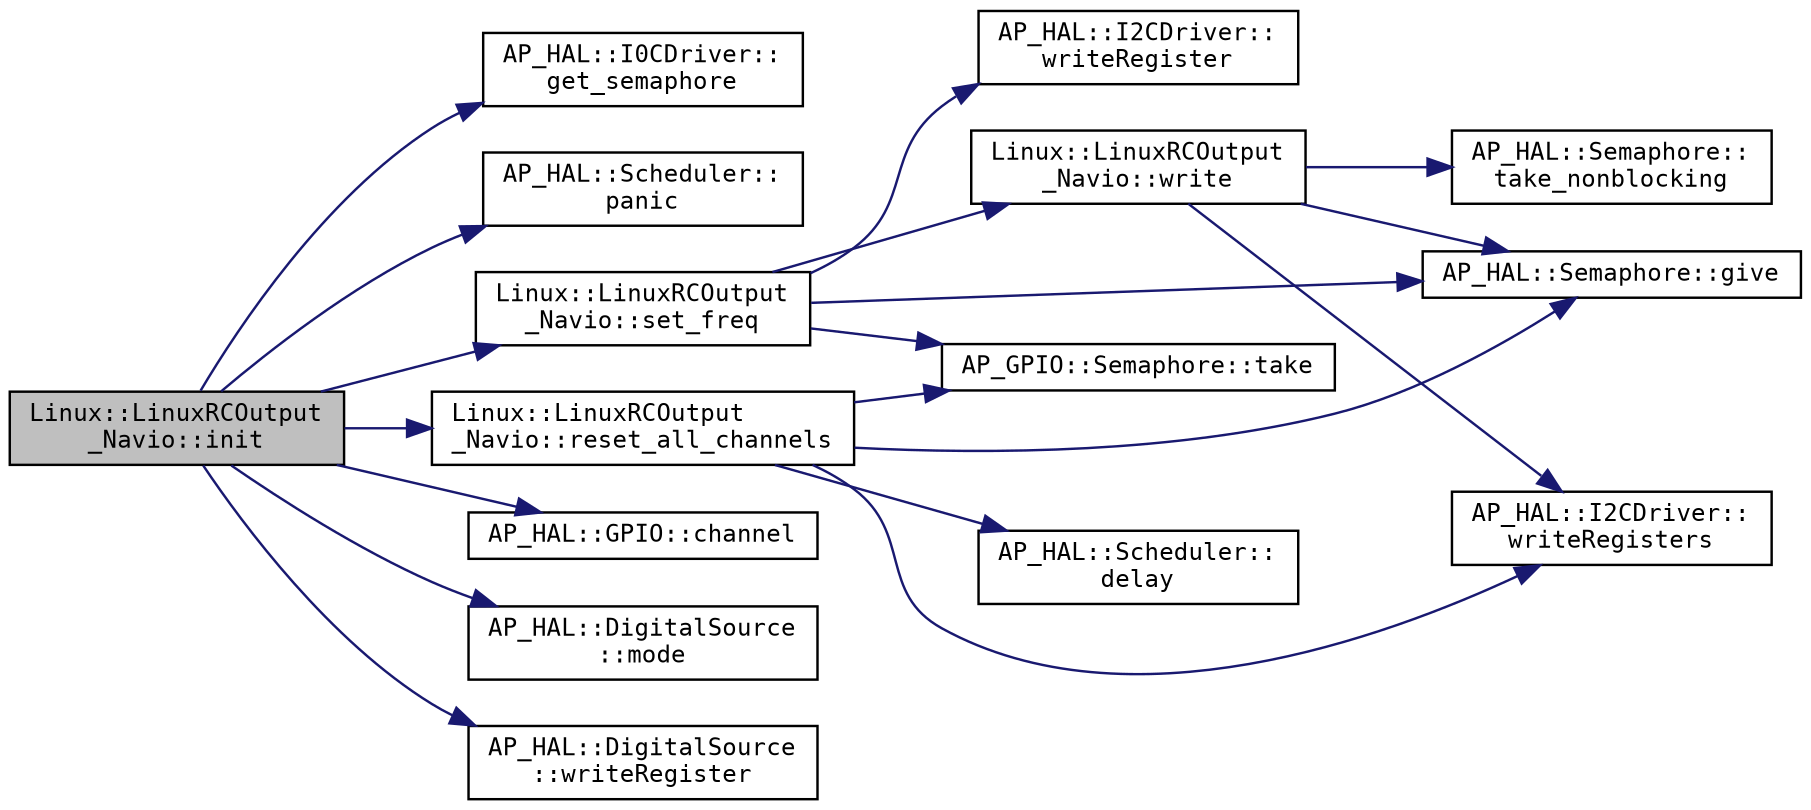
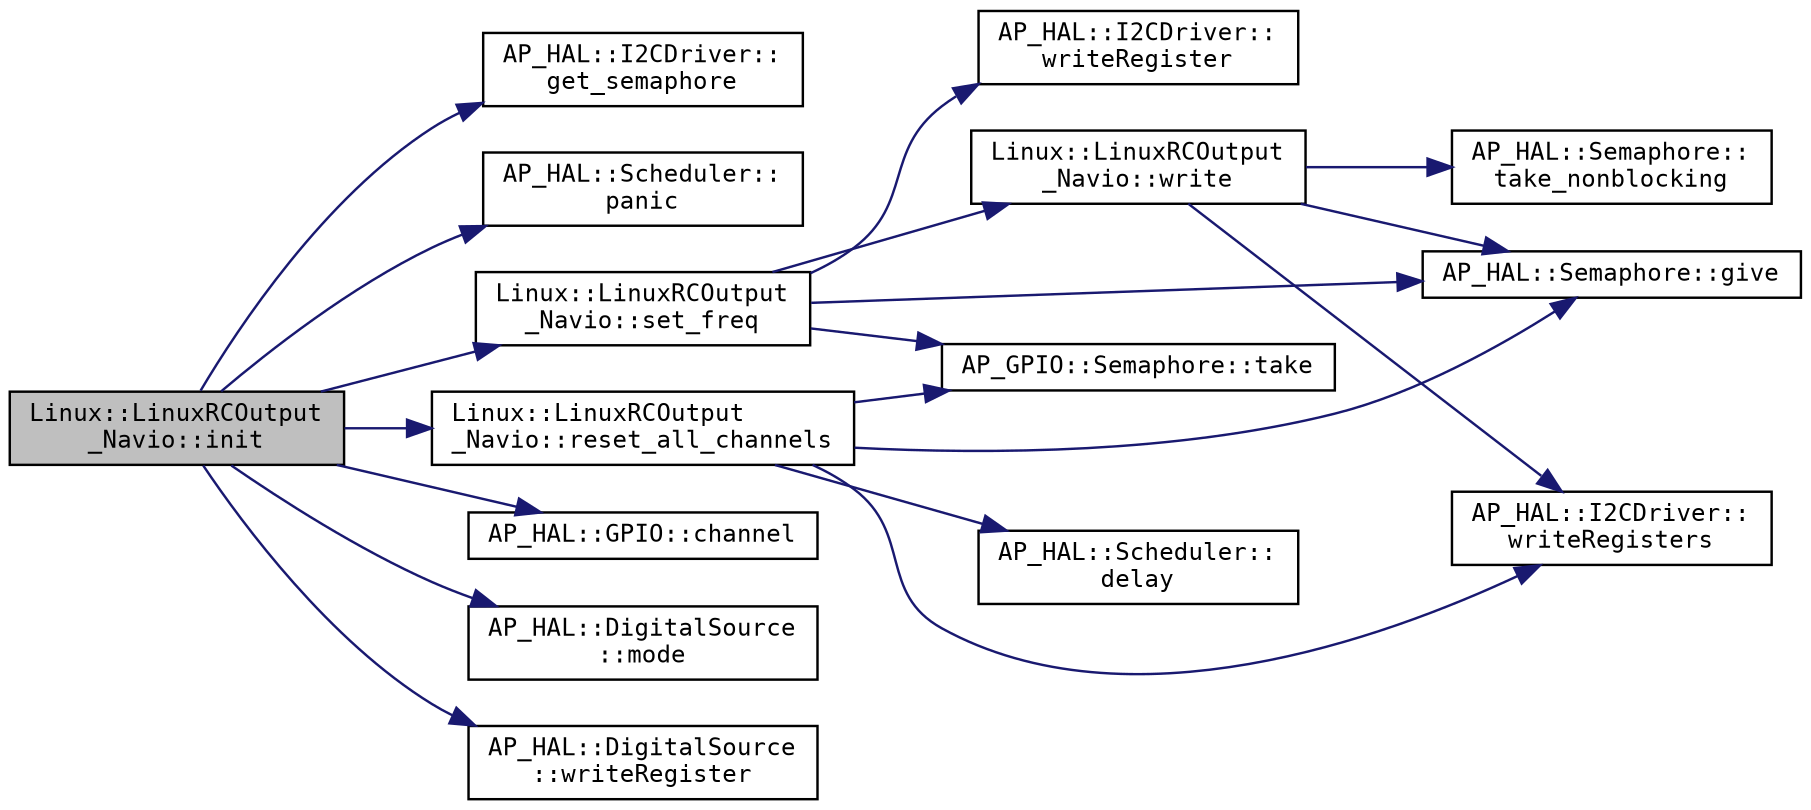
(643, 70) -> (643, 70)
